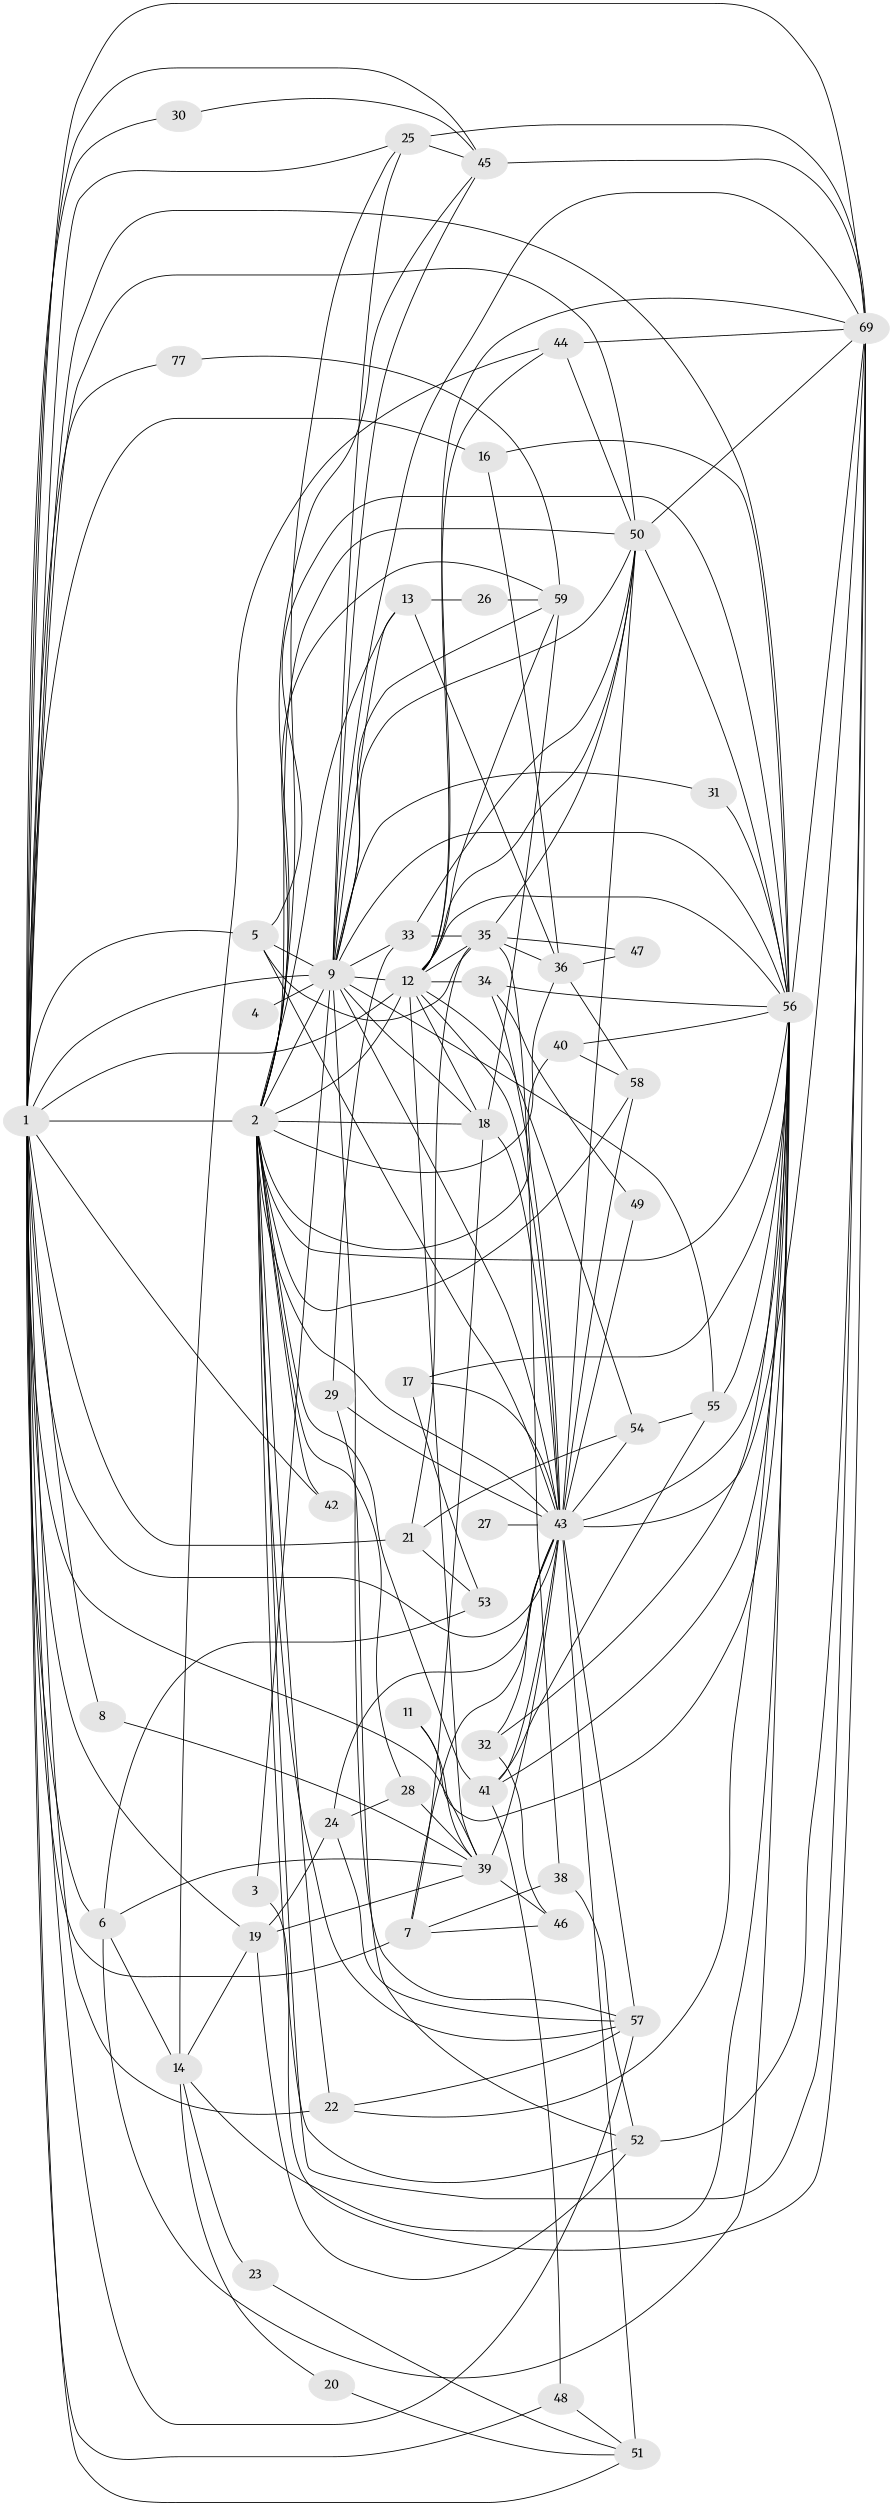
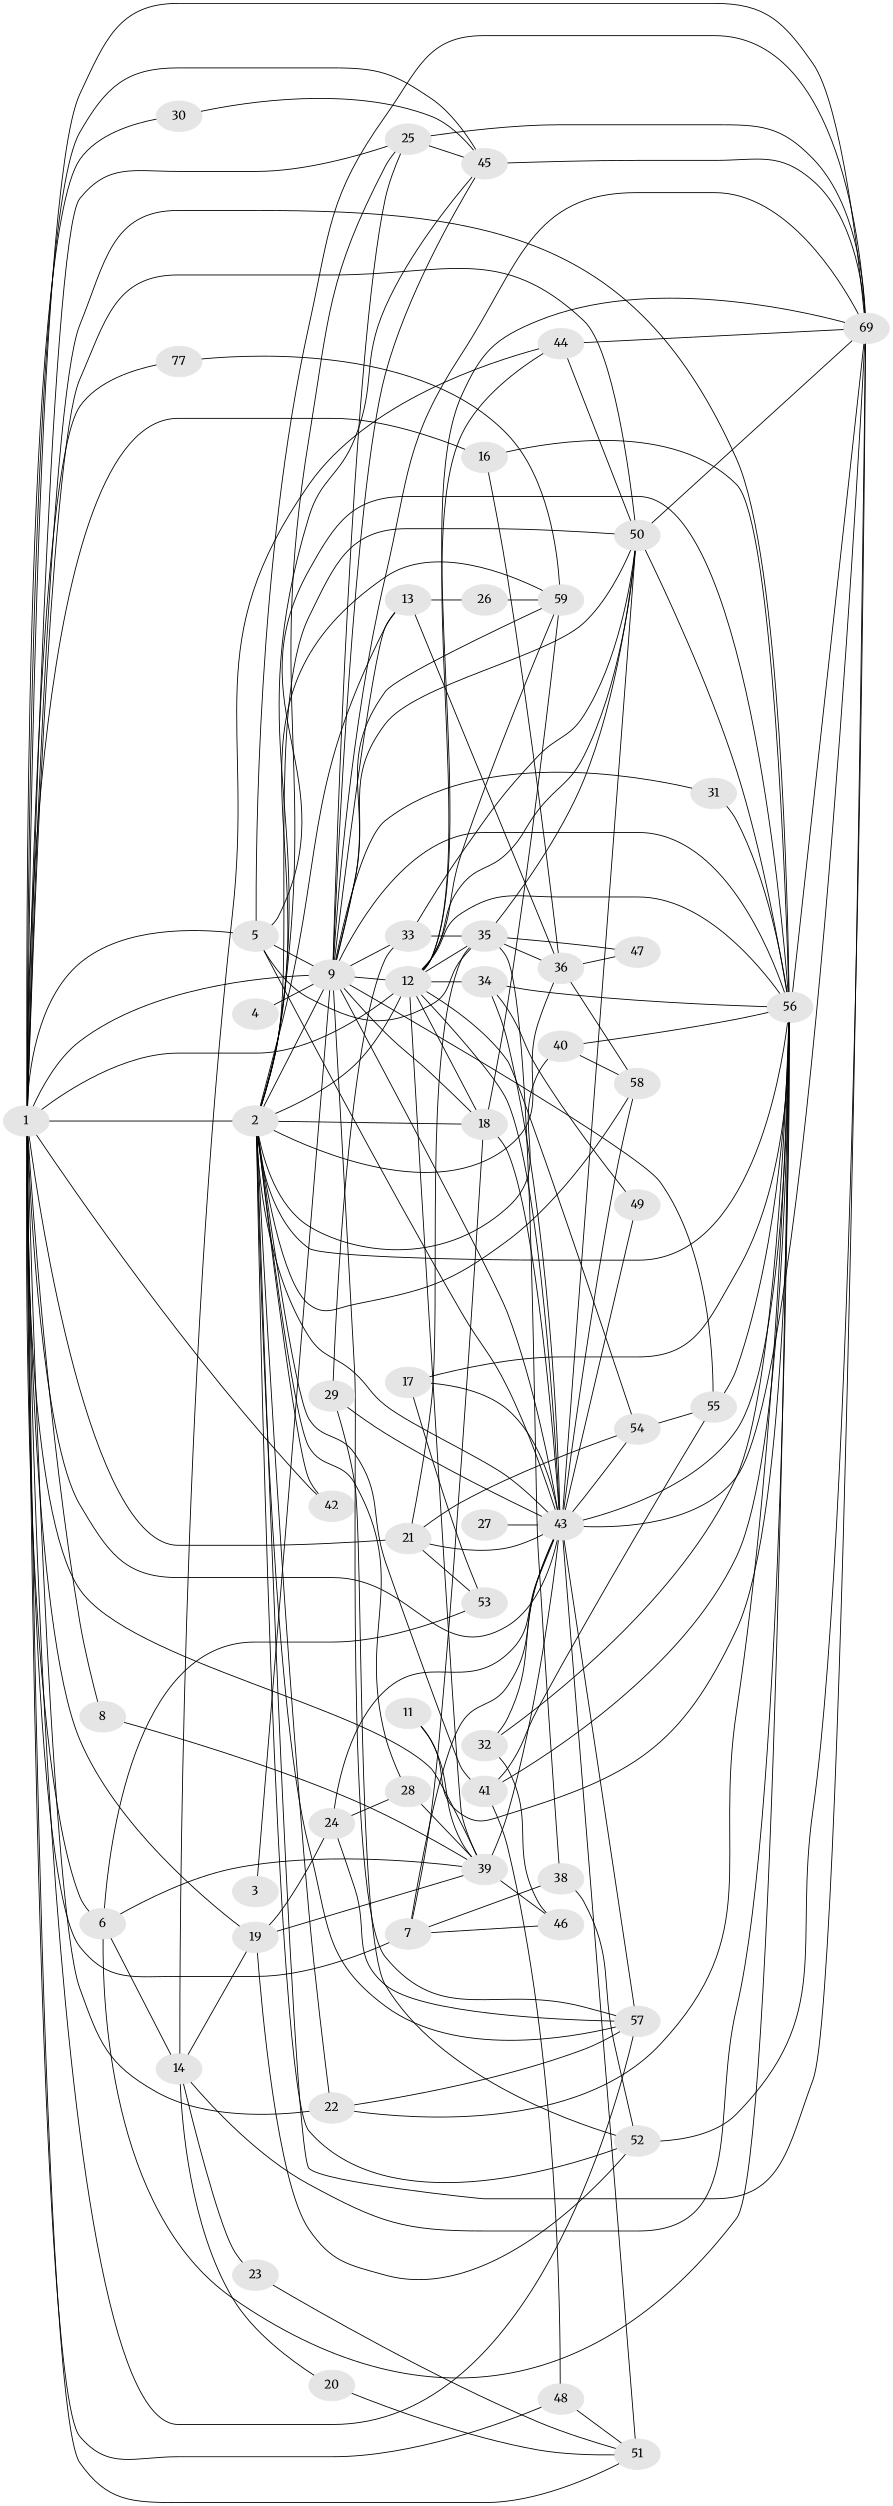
(851, 1675) -> (355, 165)
(528, 1705) -> (487, 1550)
